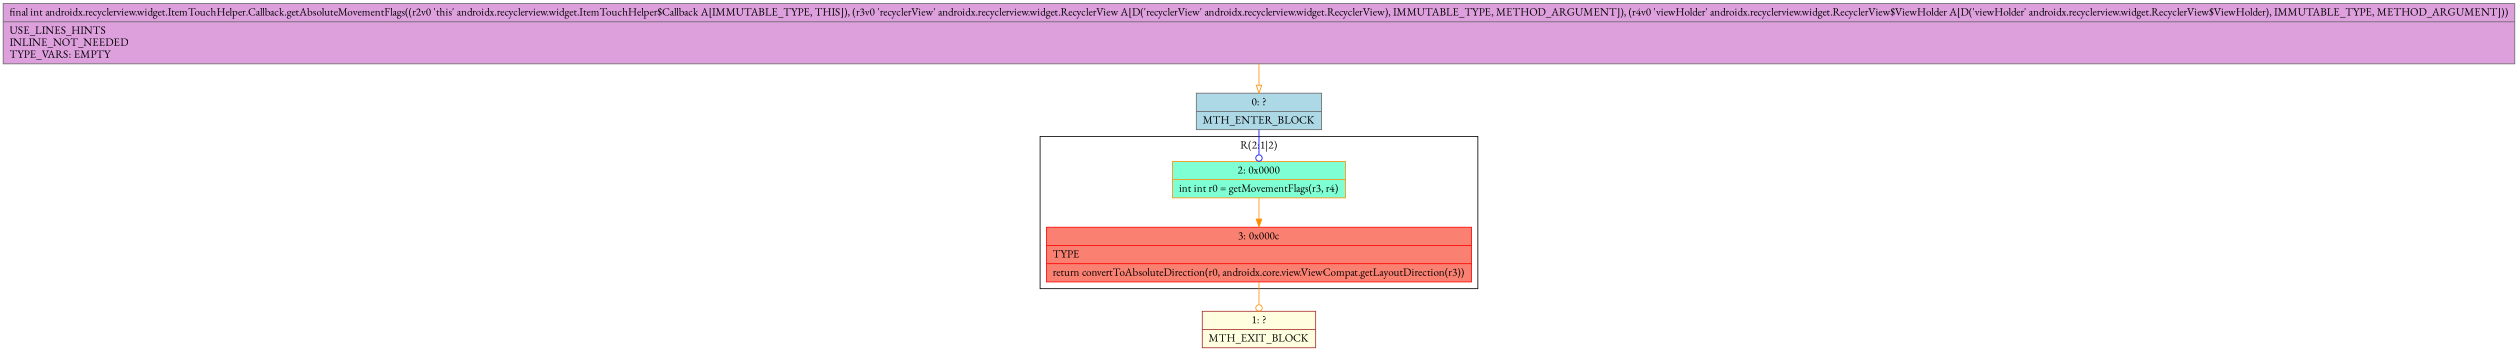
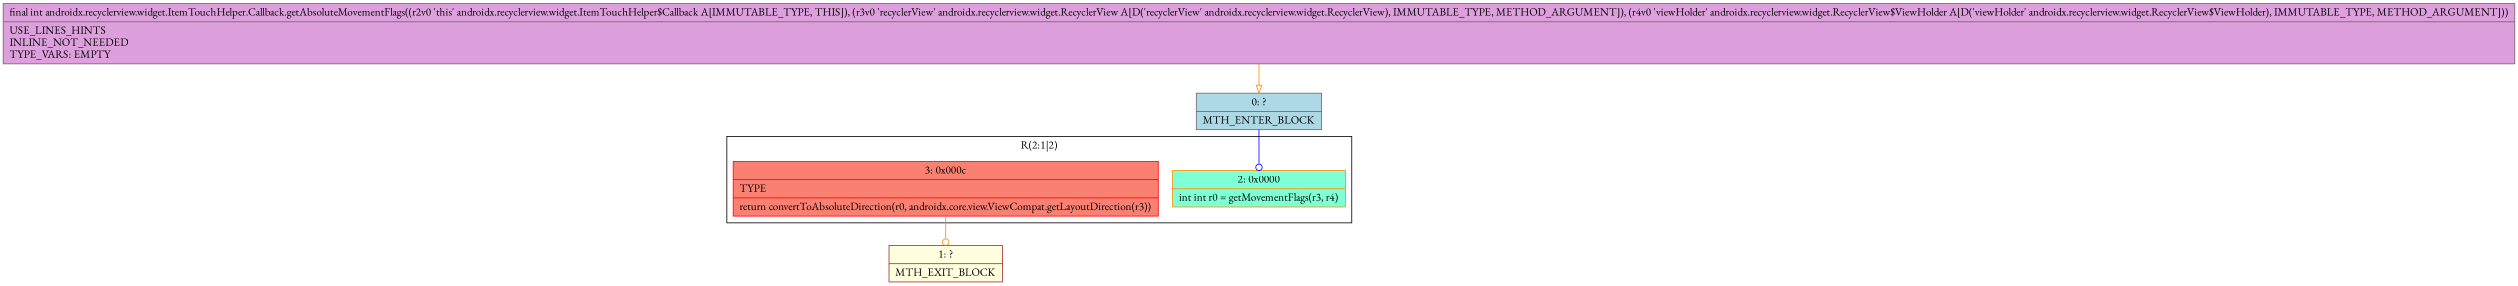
(1259, 209) -> none
